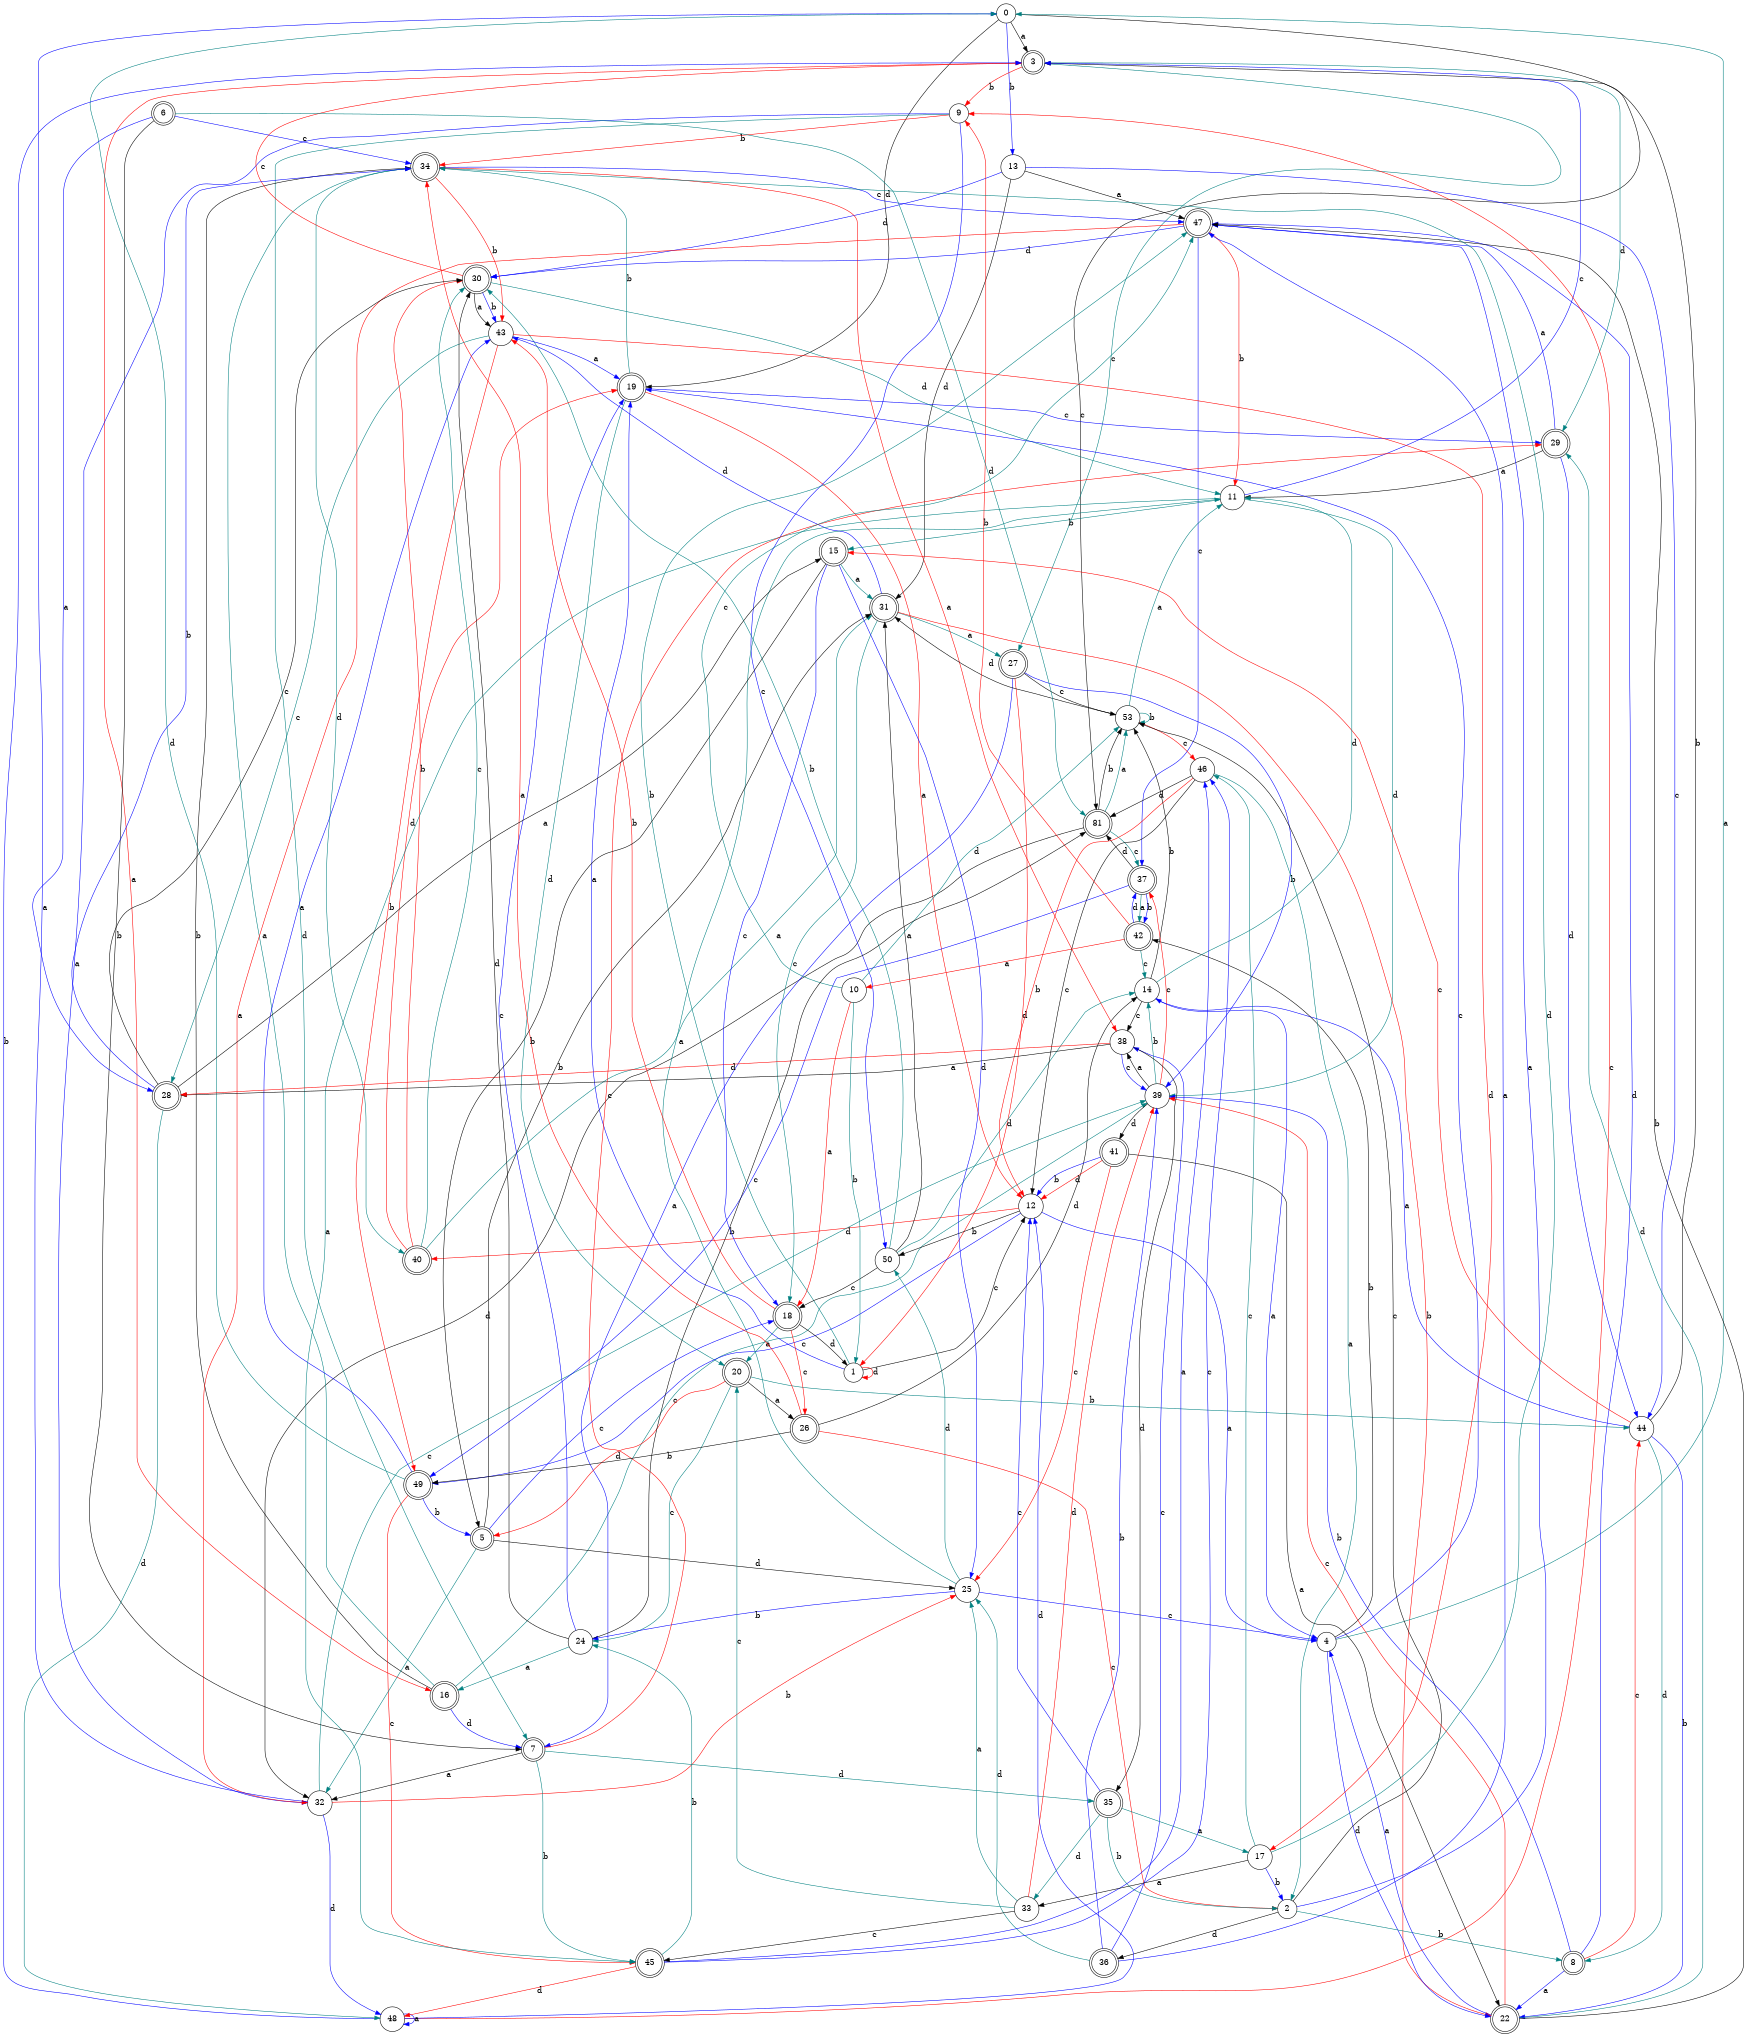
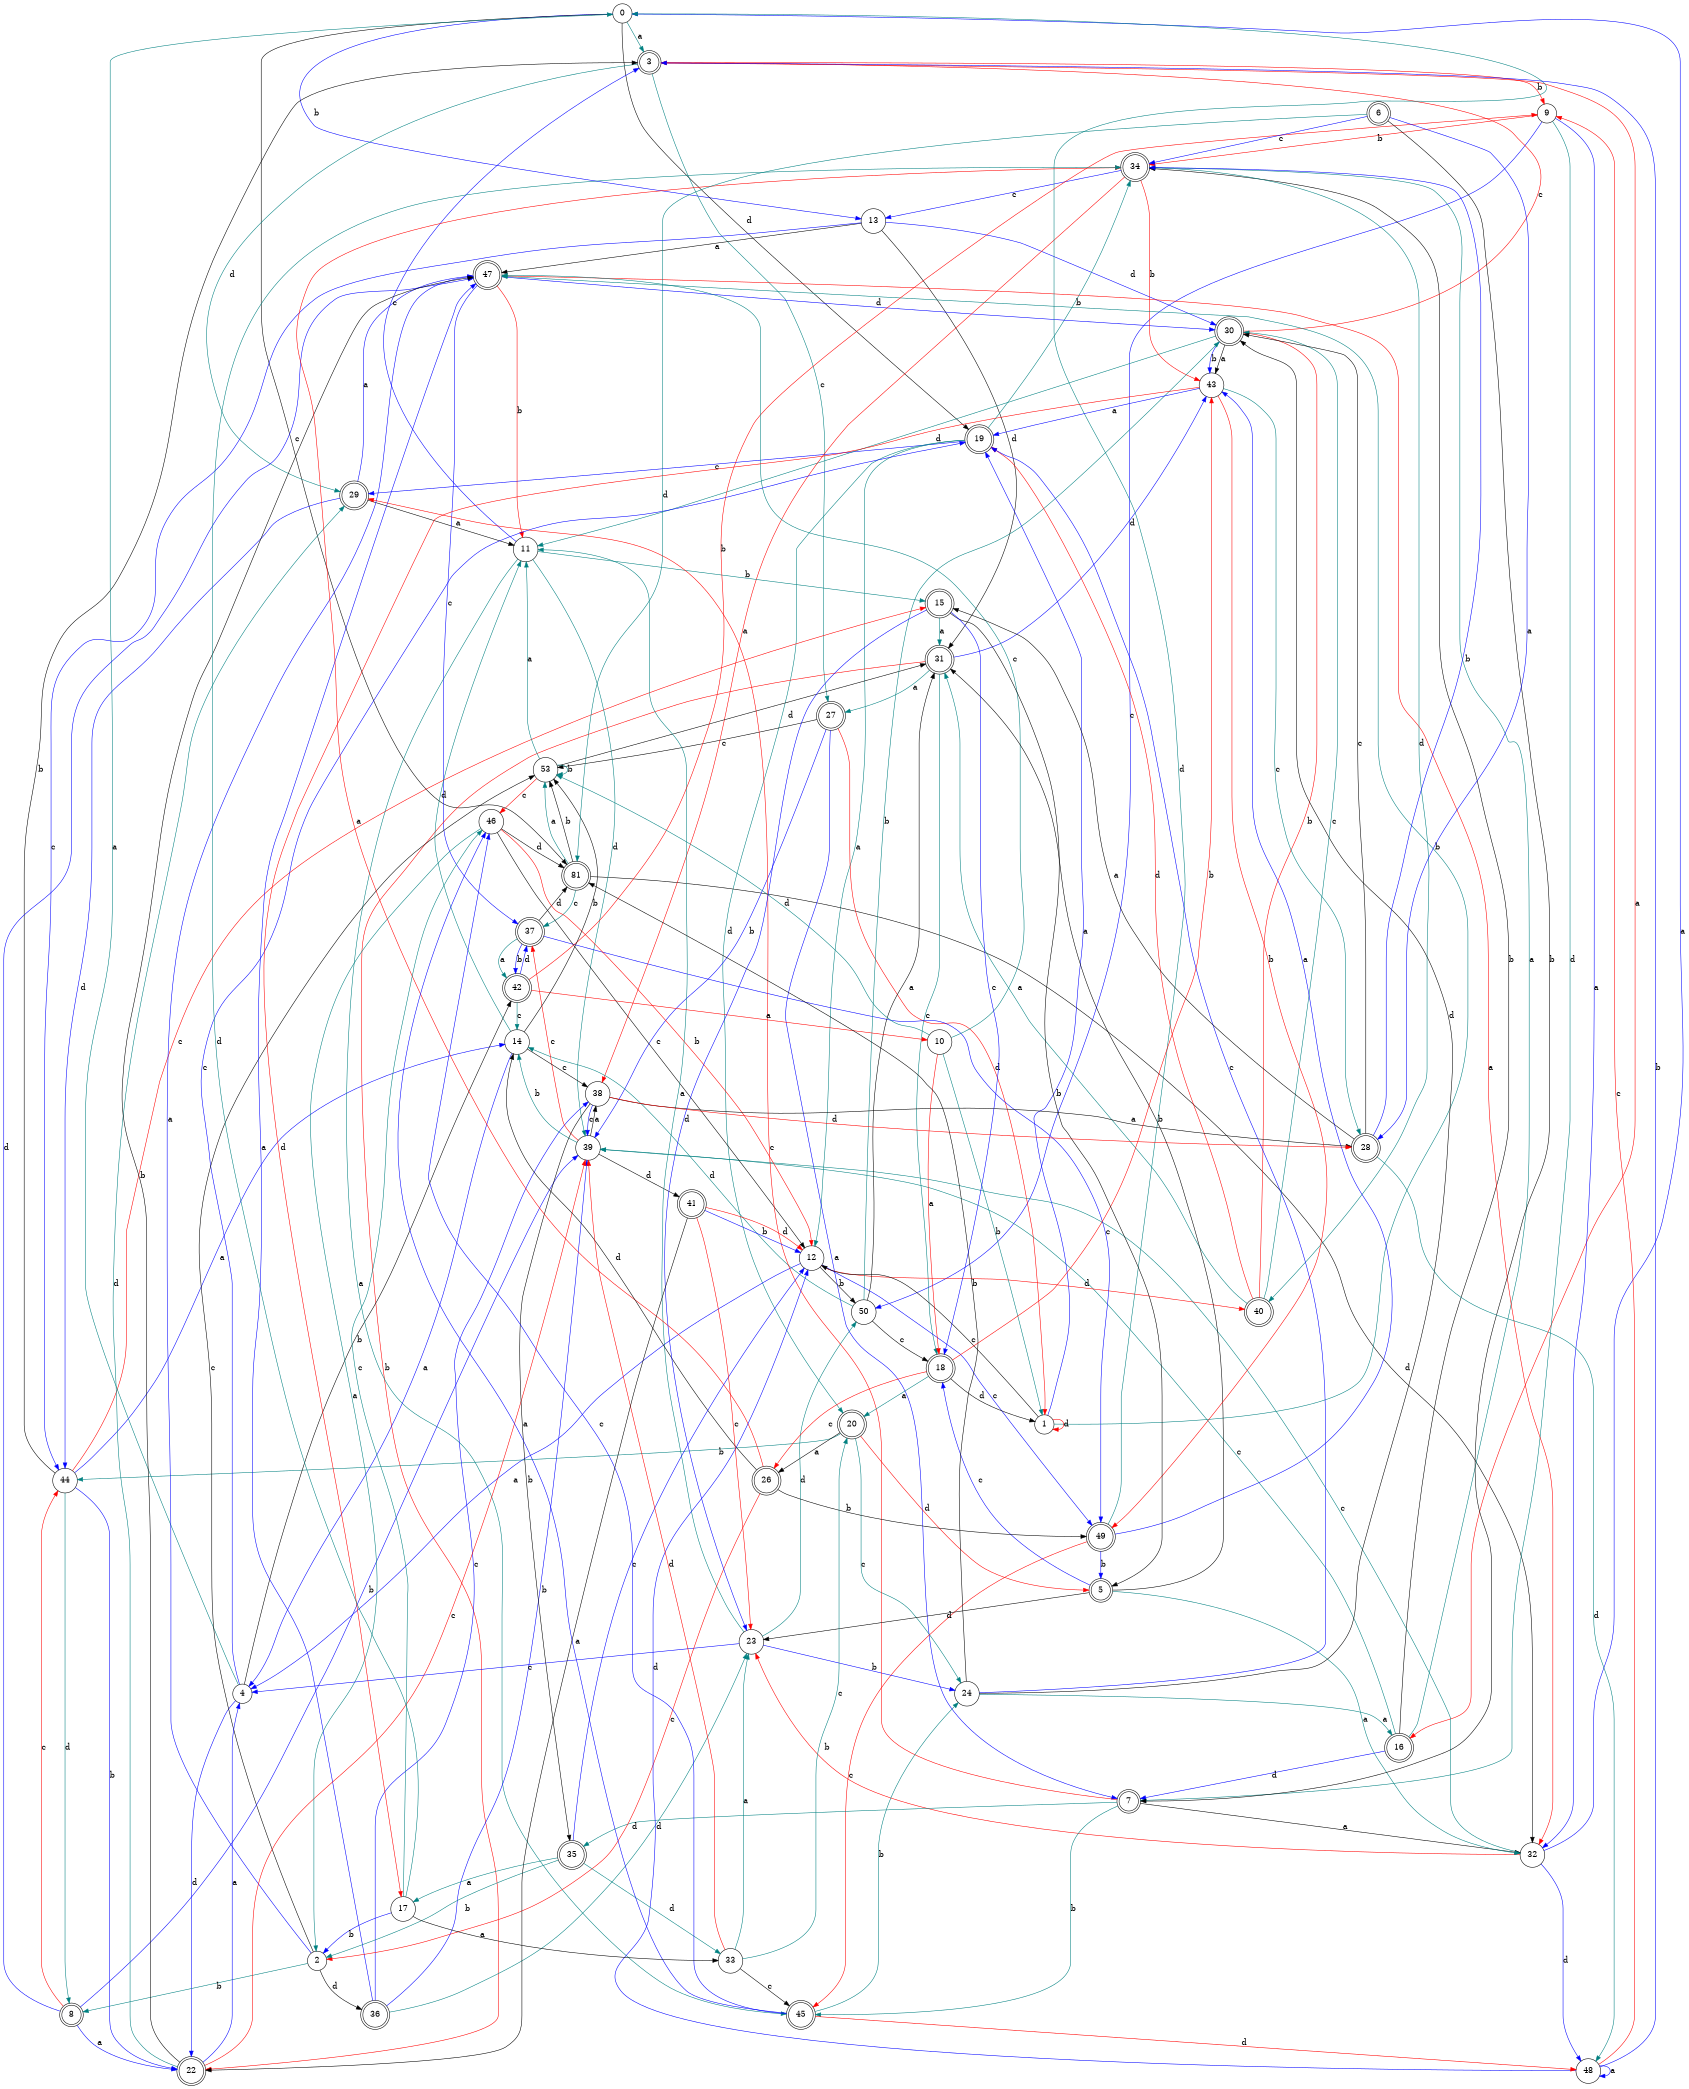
(1018, 35) -> (634, 35)
(811, 181) -> (1006, 194)
(919, 732) -> (861, 807)
(1142, 1429) -> (531, 1481)
(967, 1590) -> (751, 1642)
